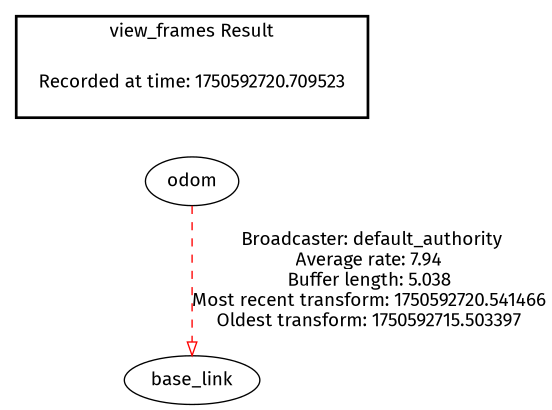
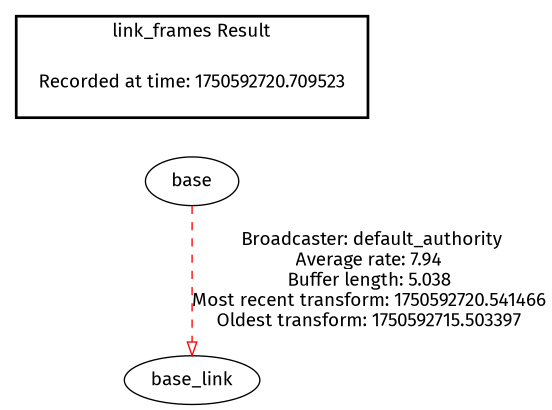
(192, 32) -> (192, 32)
(192, 181) -> (192, 181)
